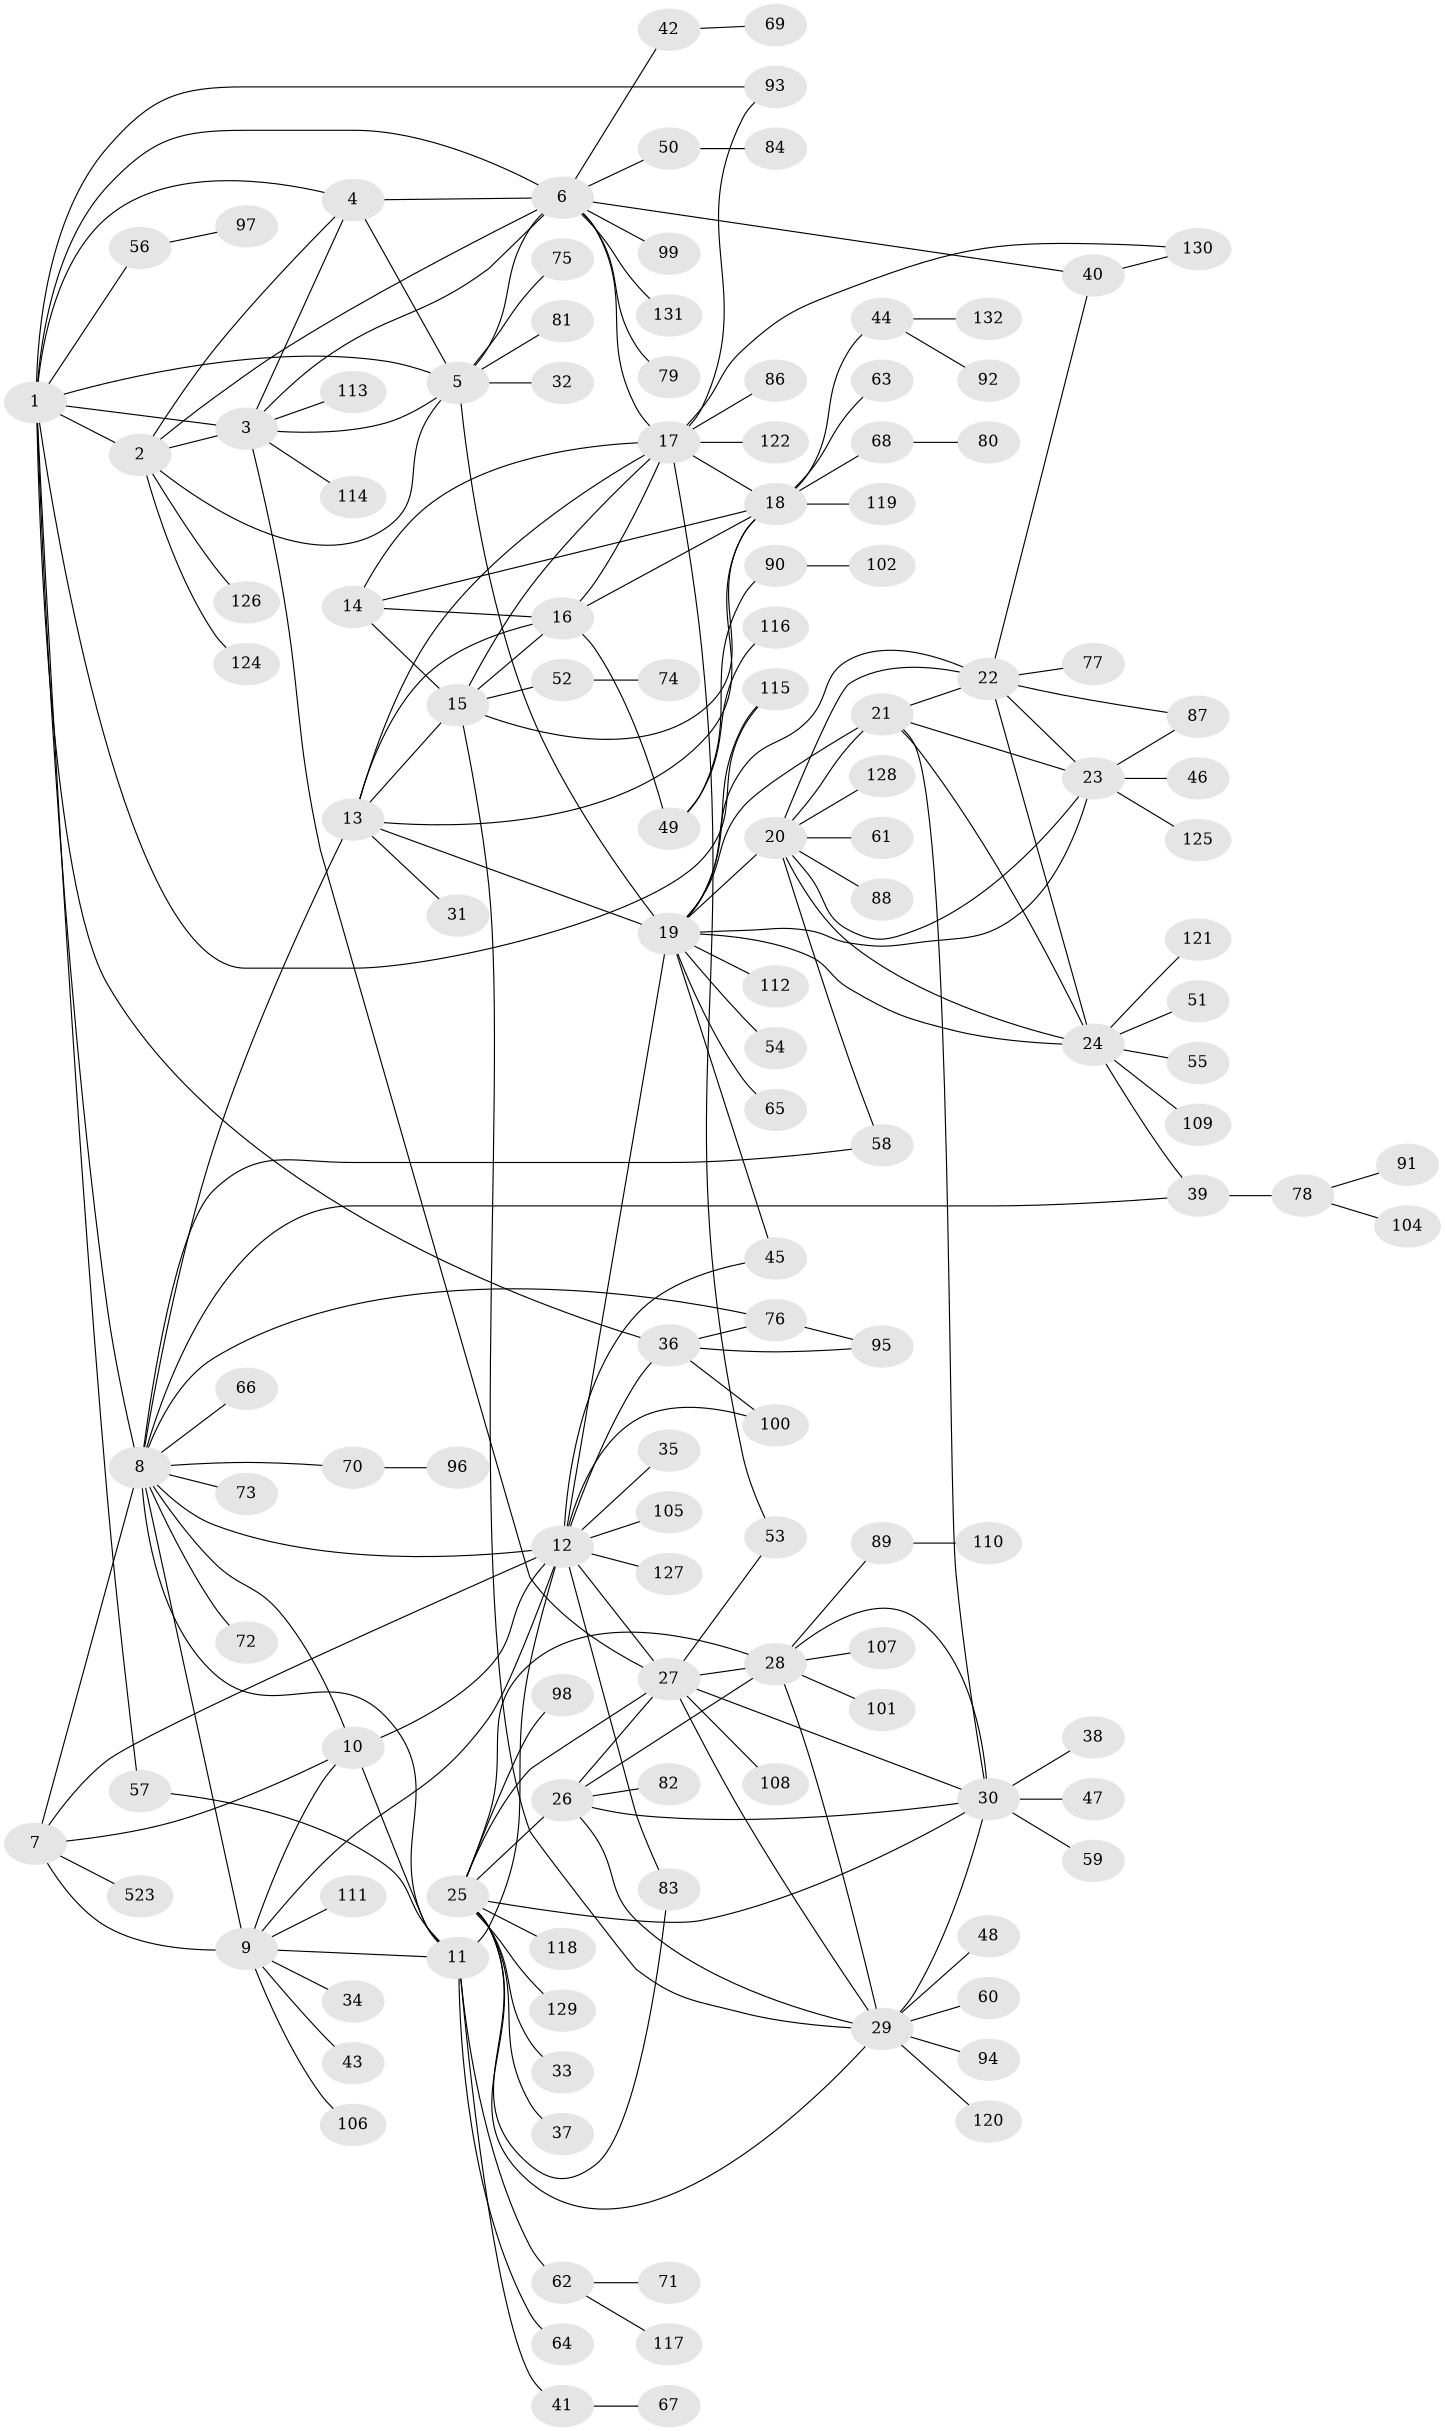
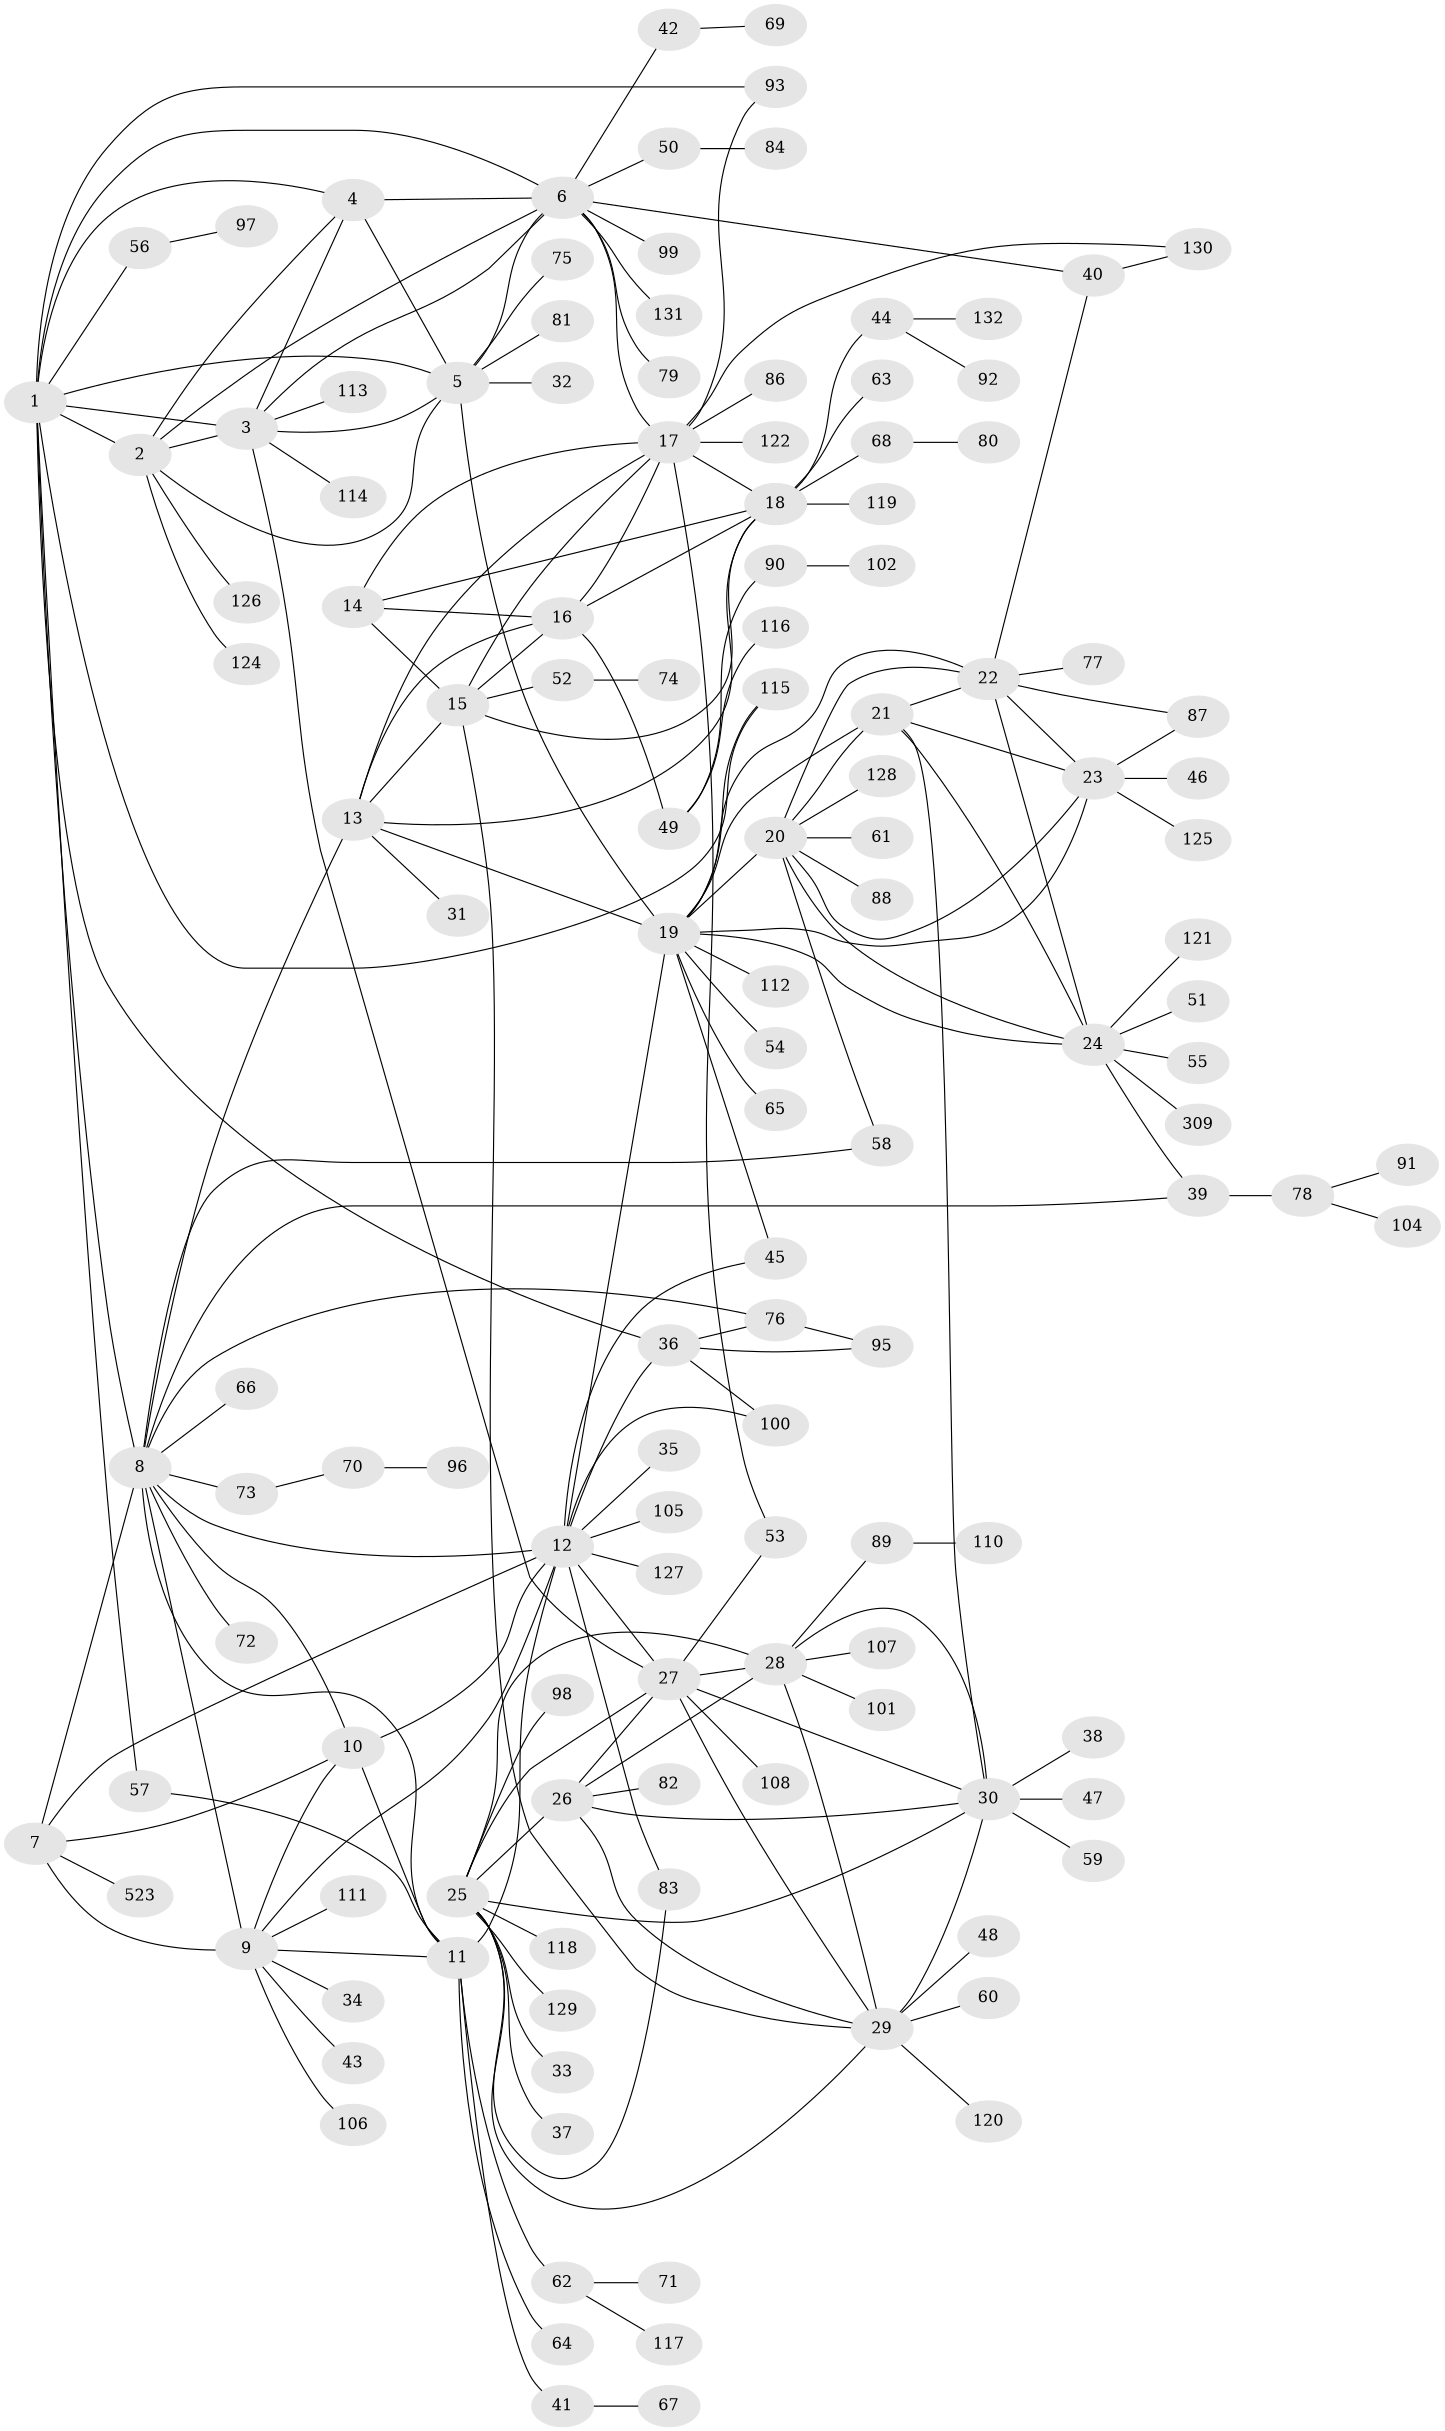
(1198, 1125) -> (1198, 1125)
(247, 1462) -> (300, 1481)
(989, 2060) -> none
